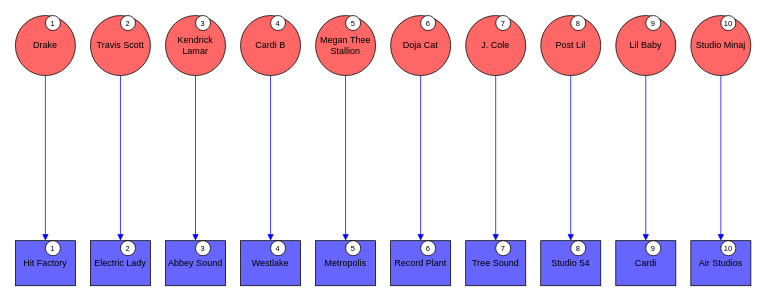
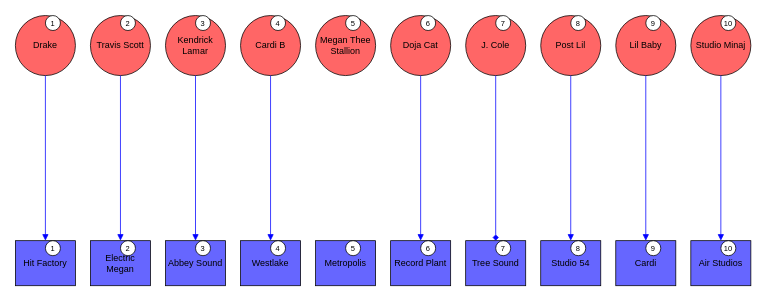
(345, 155) -> none
(495, 233) -> (495, 233)
(120, 263) -> (120, 263)
